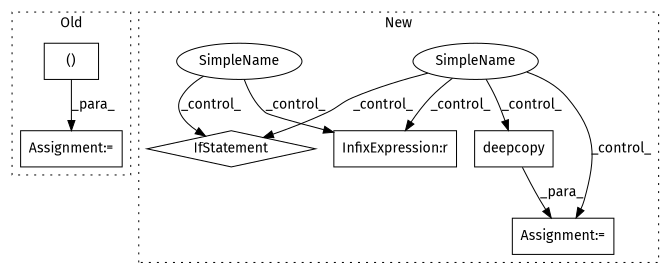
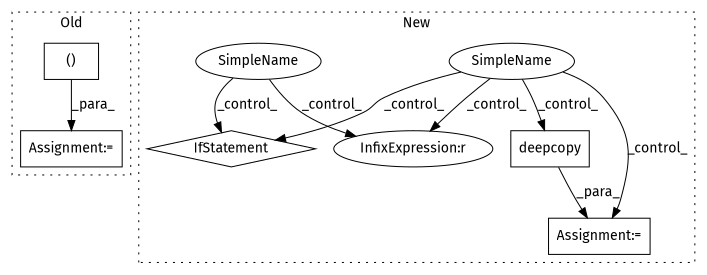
(395, 149) -> (413, 149)
